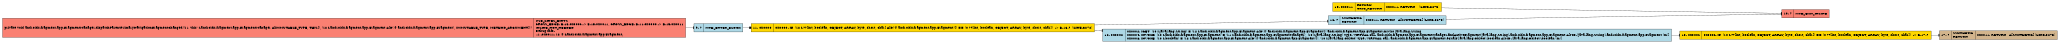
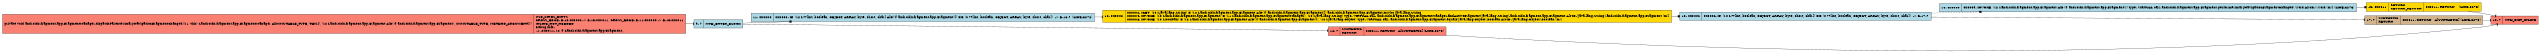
none -> (2148, 8)
(1370, 9) -> (2406, 9)
(1387, 20) -> (1387, 31)
none -> (2486, 20)
(1211, 23) -> (1035, 27)
(923, 28) -> (923, 17)
(1387, 35) -> (1387, 16)
(1675, 35) -> (1675, 16)
(1805, 35) -> (1805, 16)
